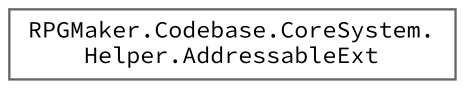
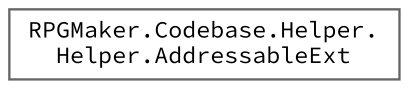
(232, 44) -> (204, 44)
